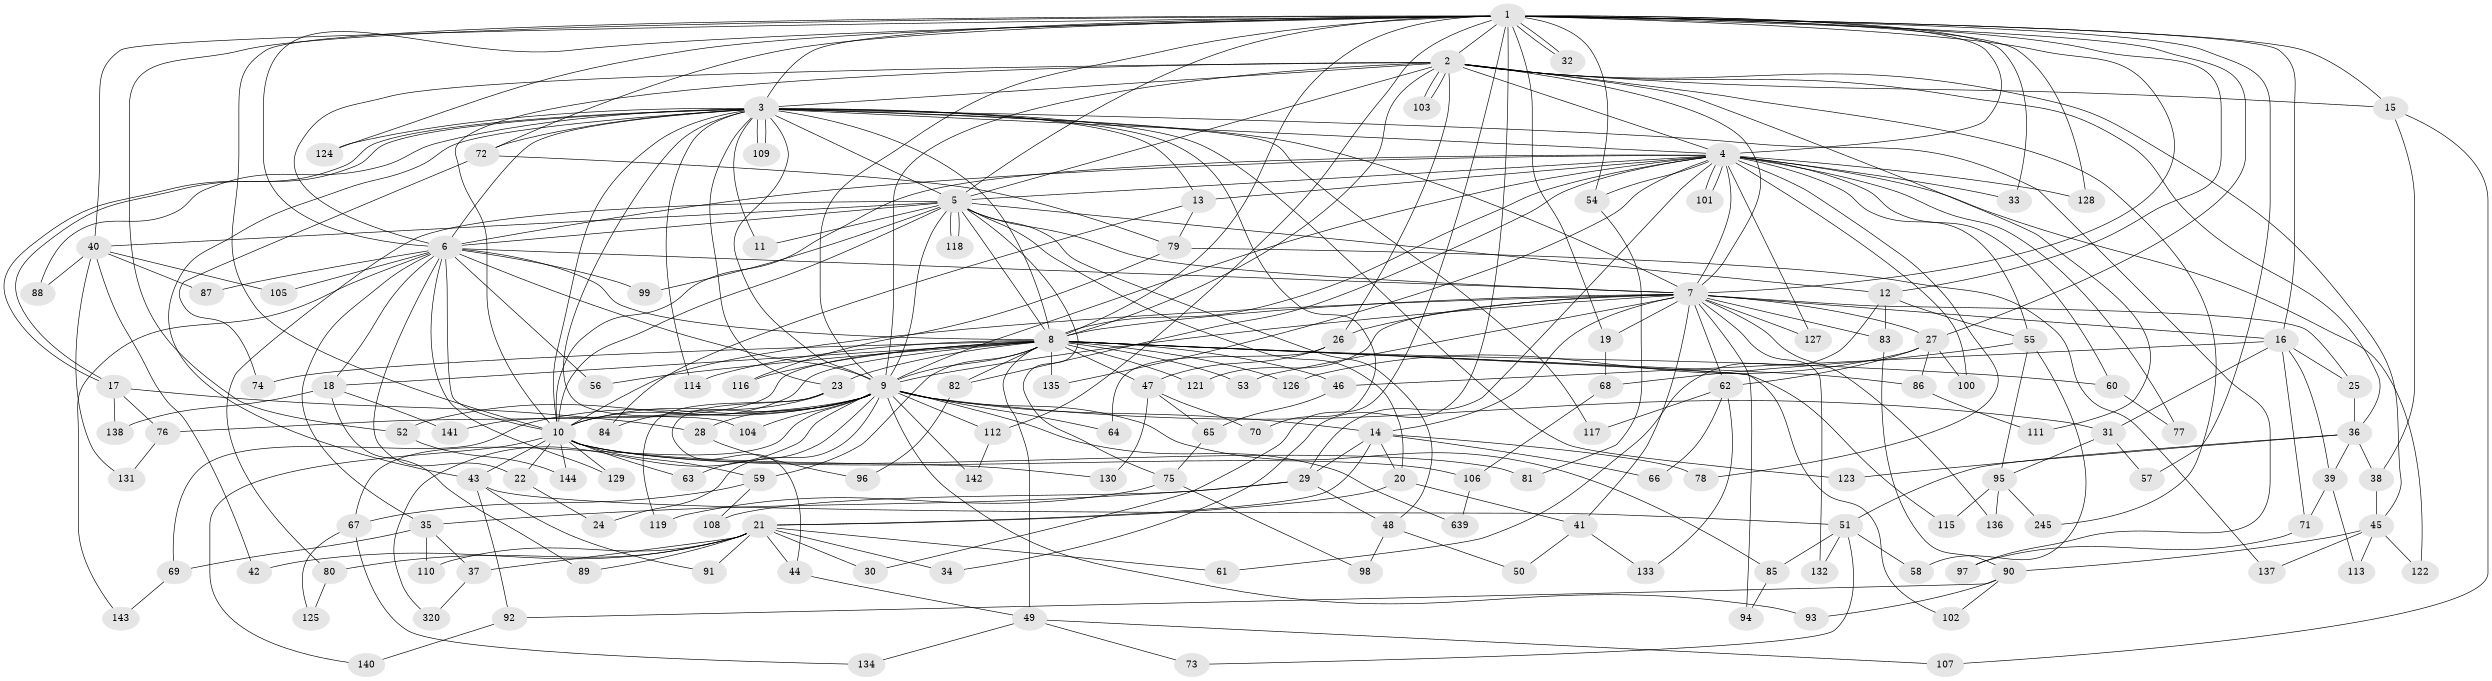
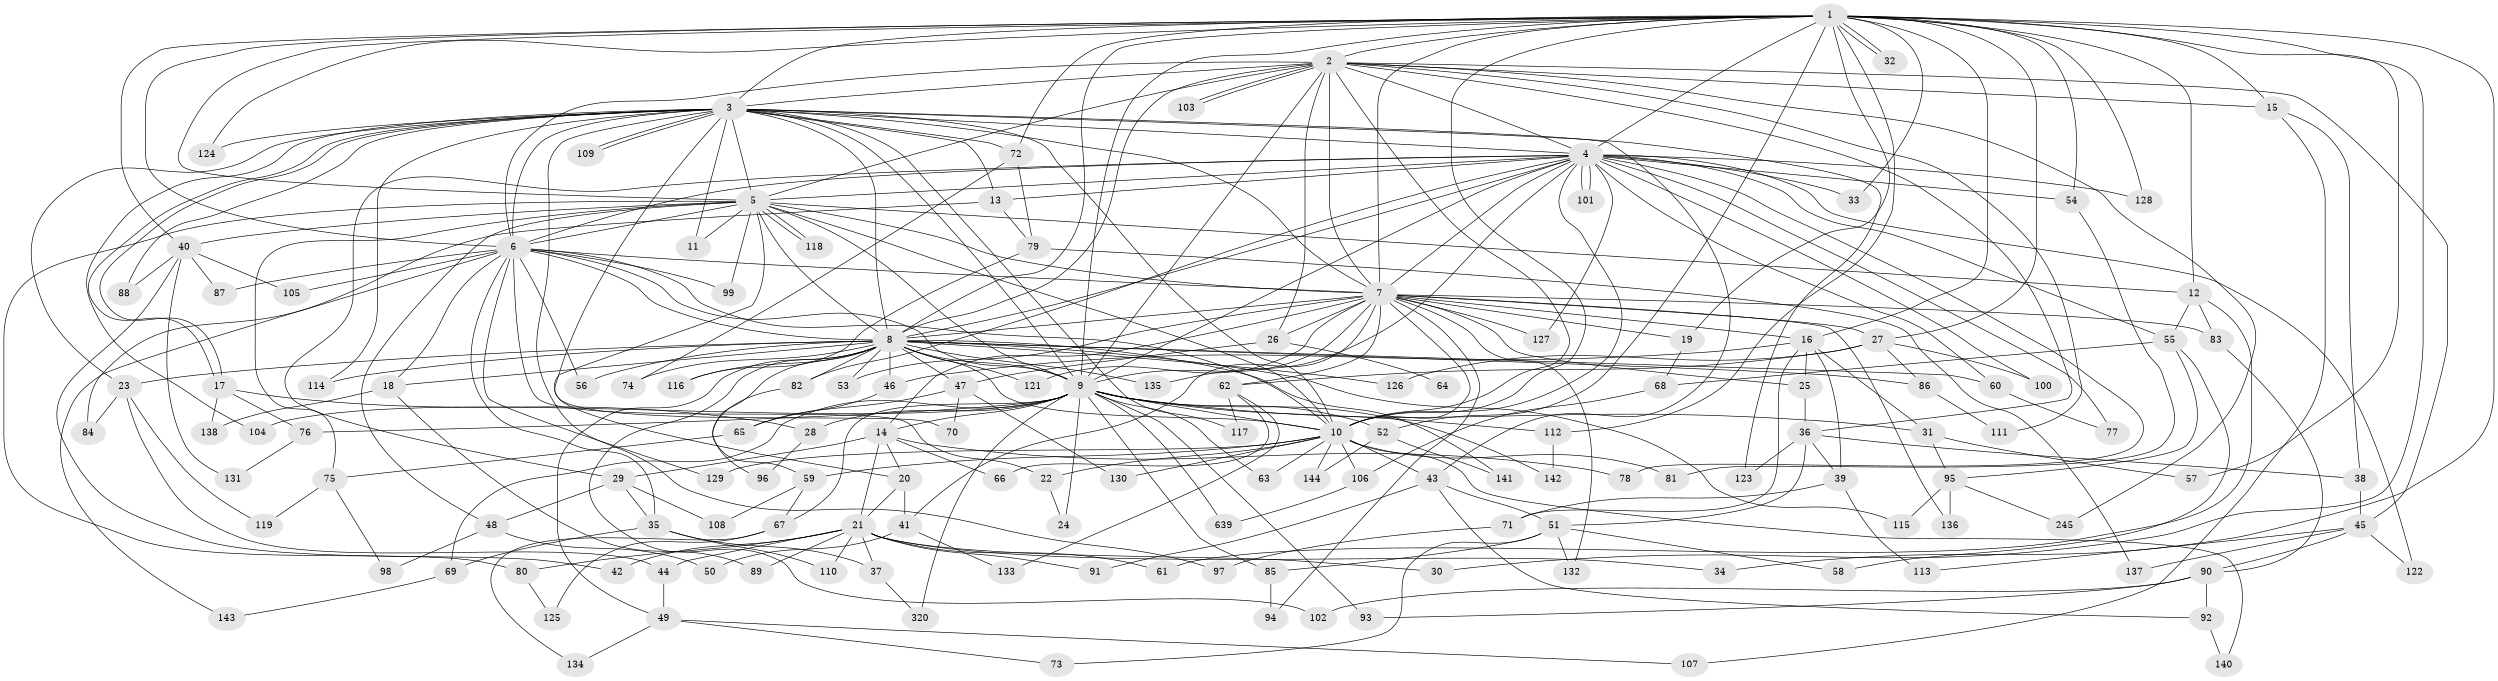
(397, 411) -> (1462, 463)
(1004, 411) -> none
